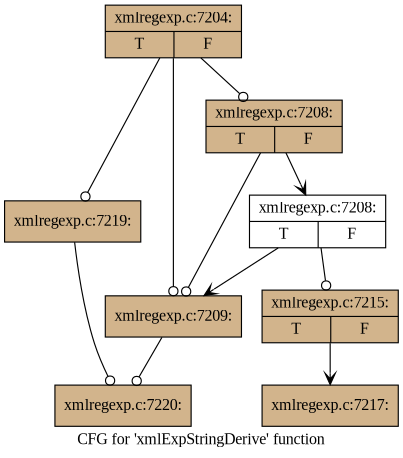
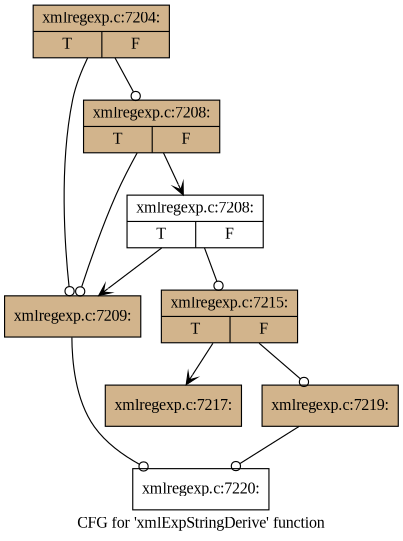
(124, 125) -> (280, 361)
(123, 406) -> (201, 489)
